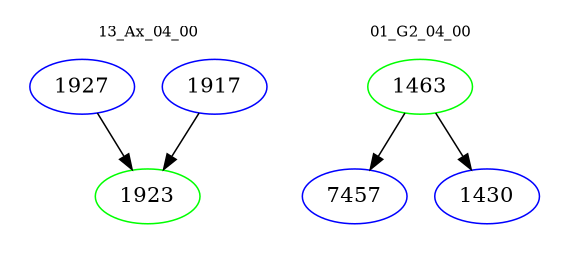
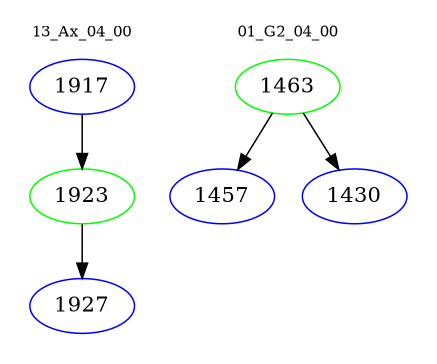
(111, 135) -> (82, 244)
(355, 196) -> (222, 196)
